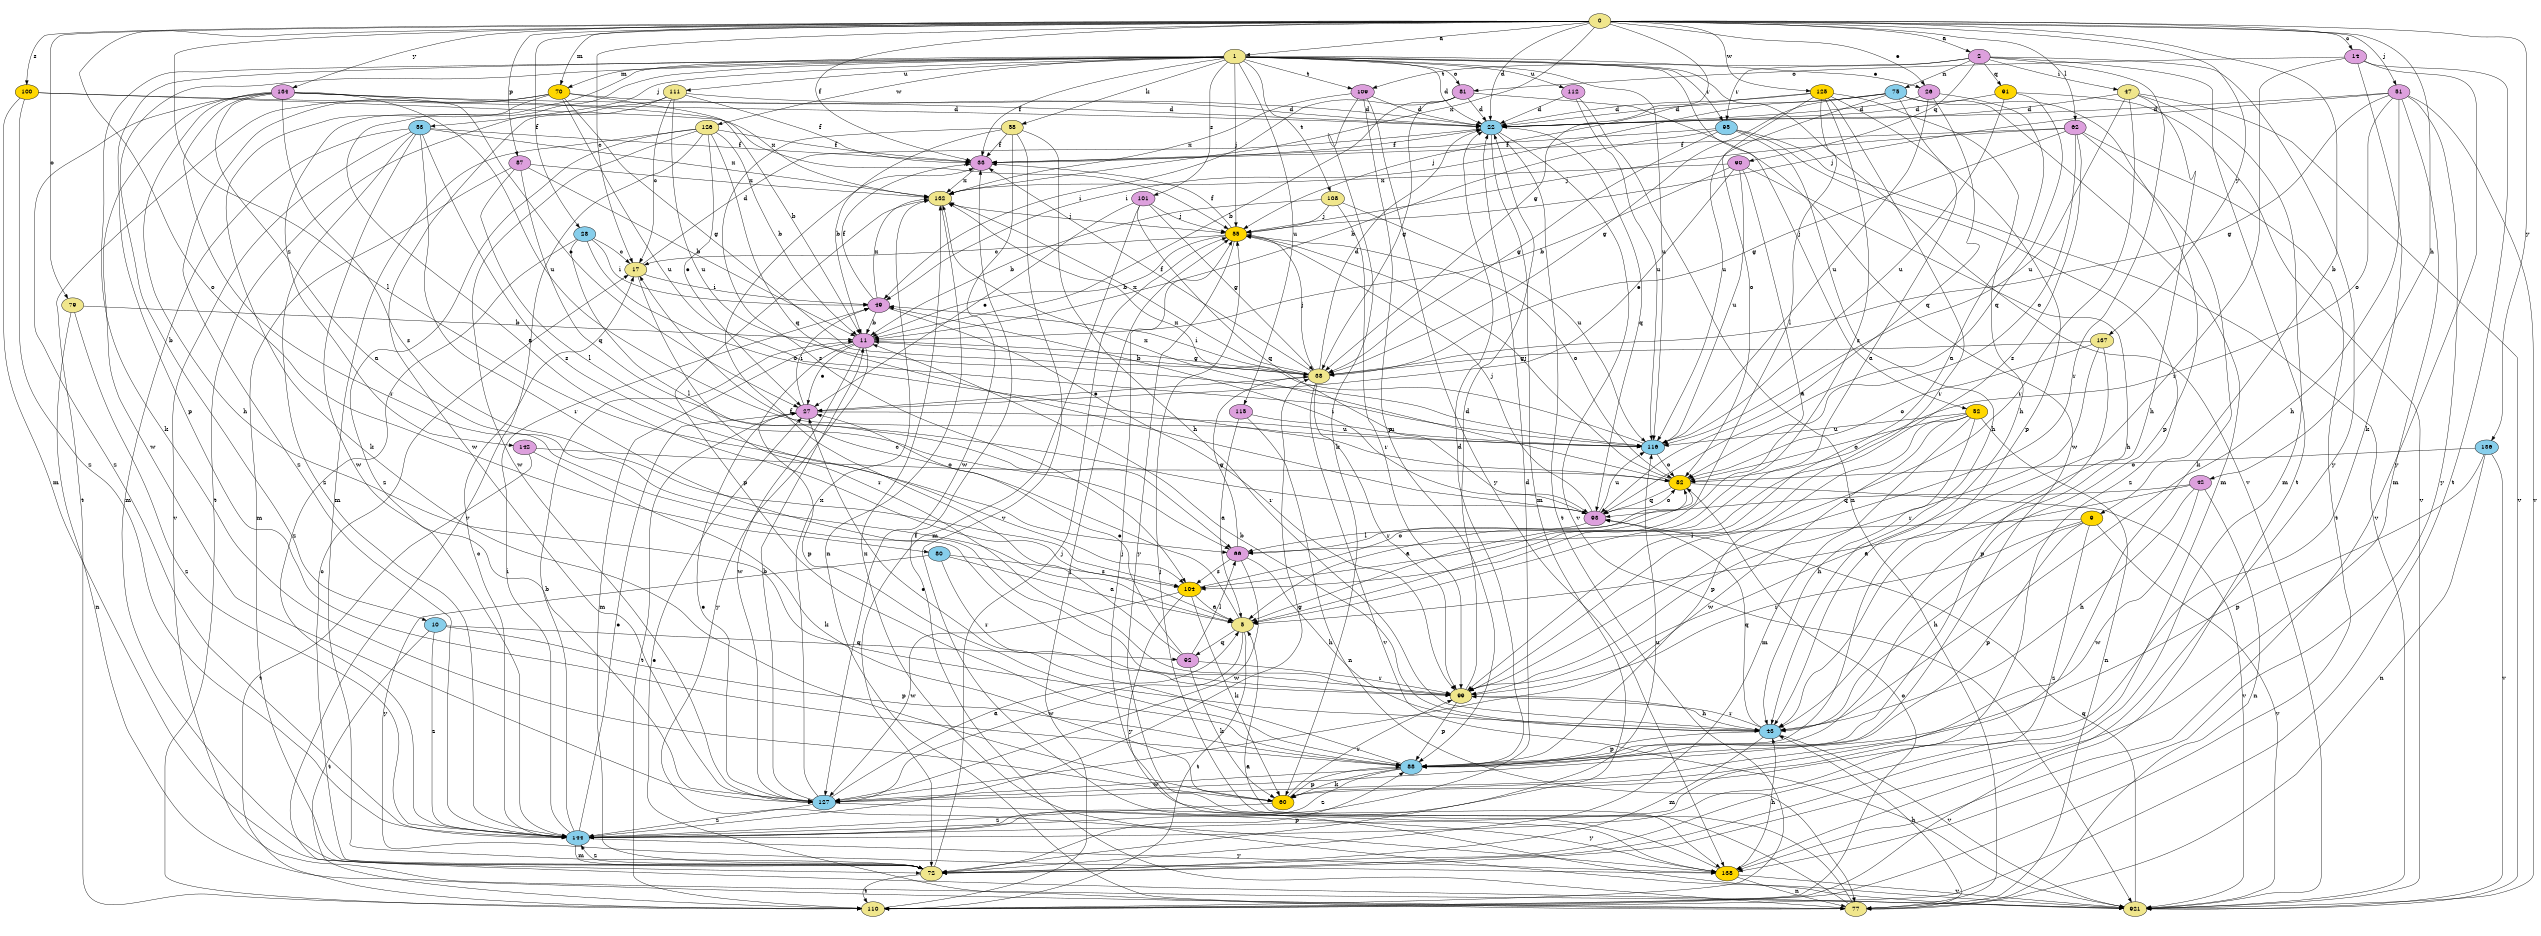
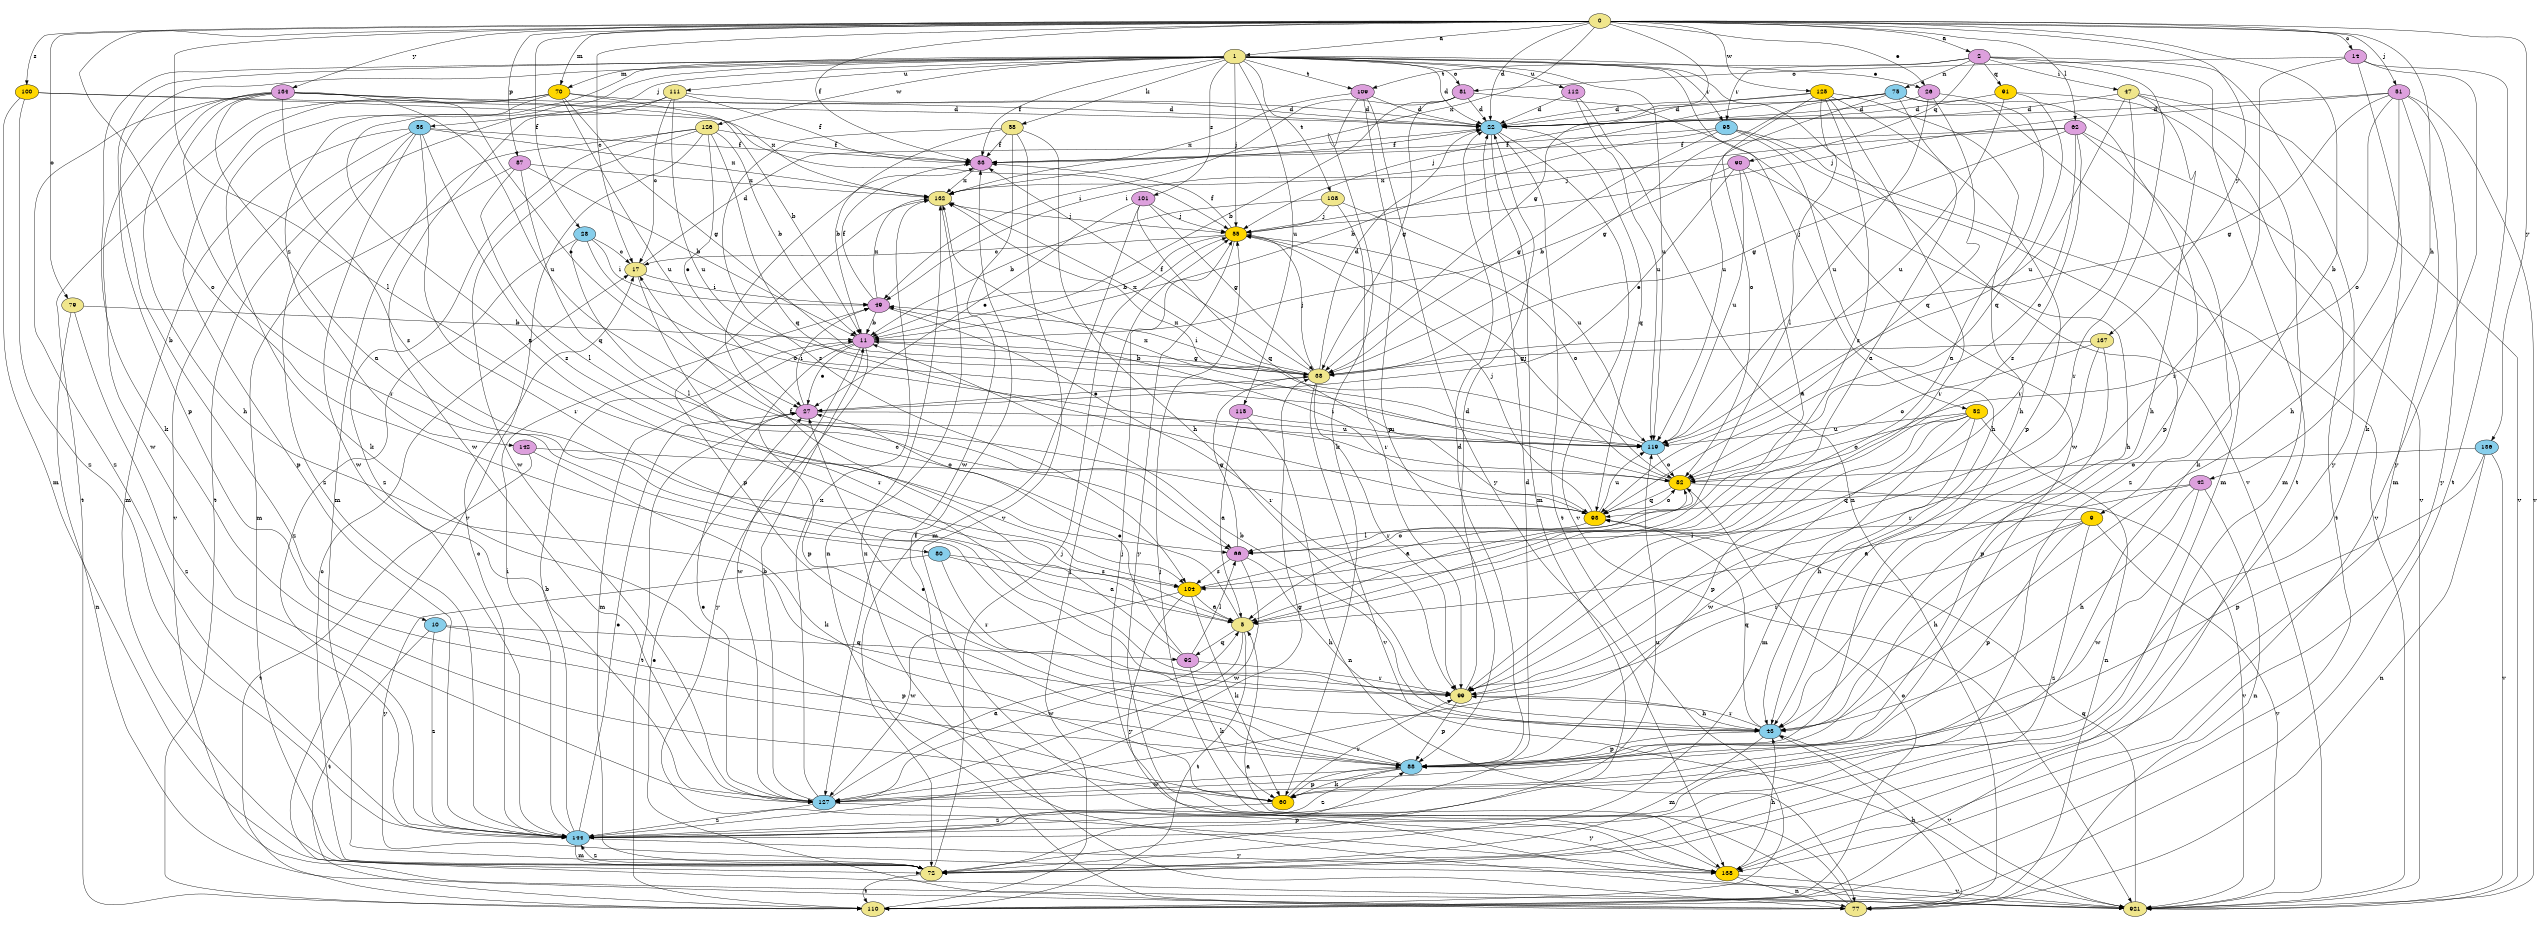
(1653, 447) -> (1653, 447)
(299, 465) -> (299, 465)
(1595, 518) -> (1595, 518)
